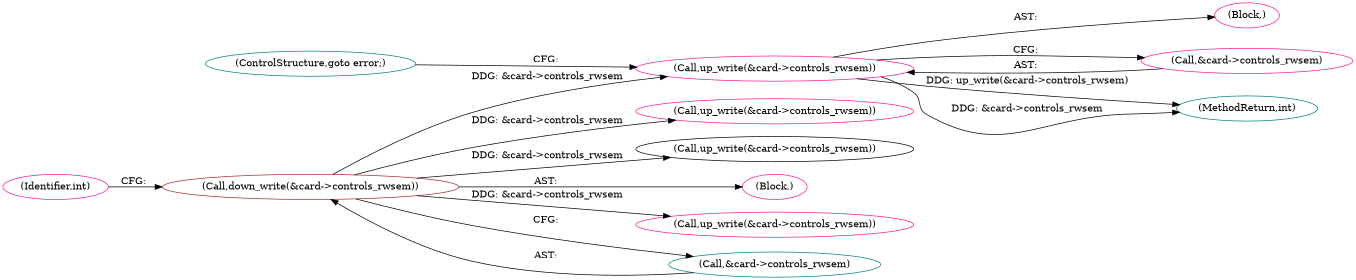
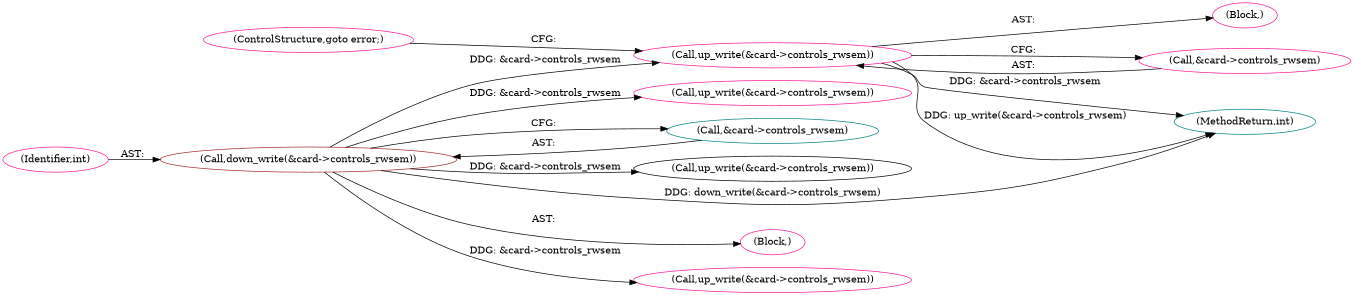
(311, 64) -> (308, 40)
(135, 182) -> (134, 154)
none -> (798, 204)
